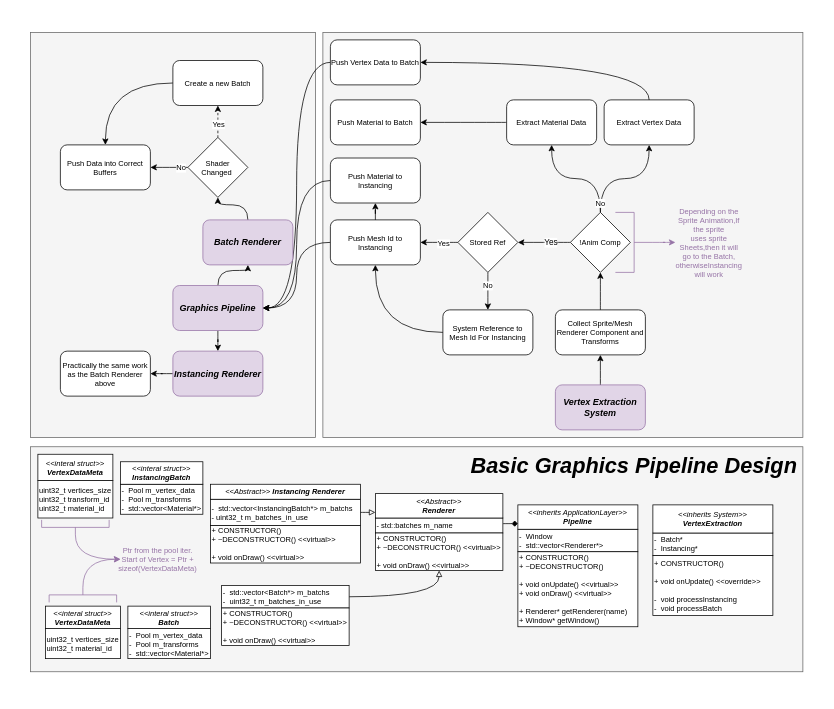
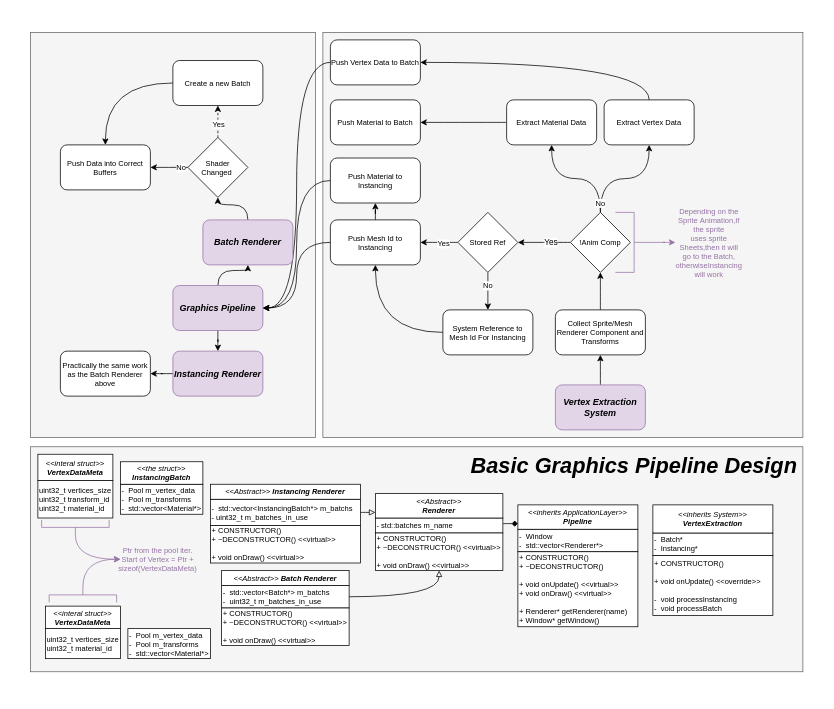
(162, 473) -> (162, 473)
none -> (285, 578)
(169, 617) -> none
